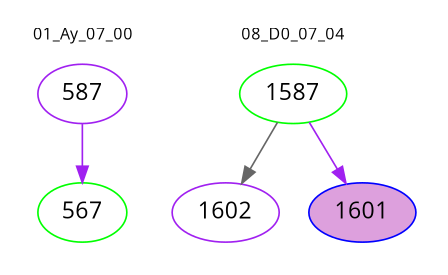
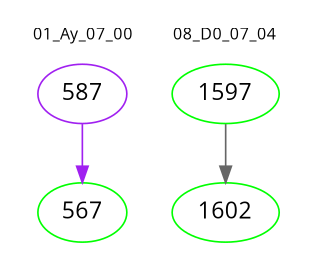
(293, 94) -> (226, 94)
(226, 212) -> (226, 212)
(362, 212) -> none
